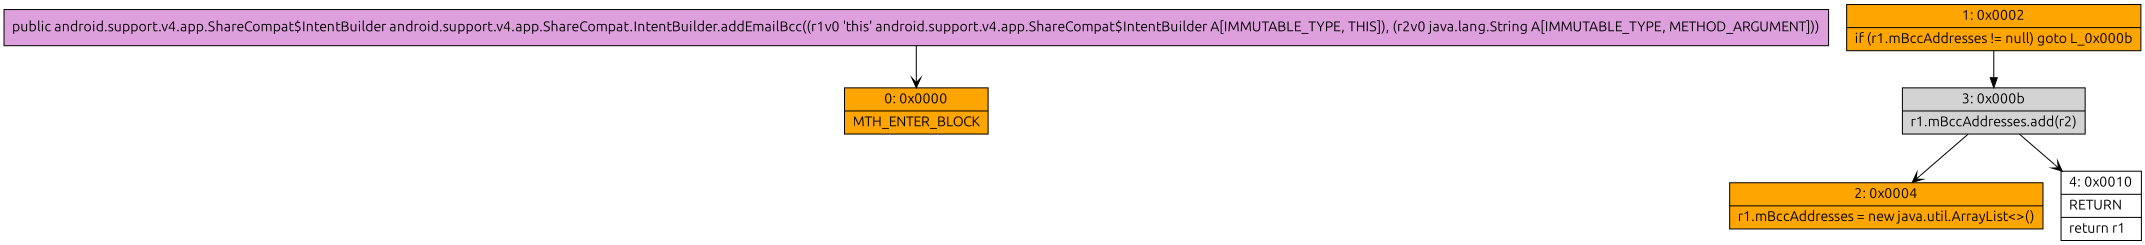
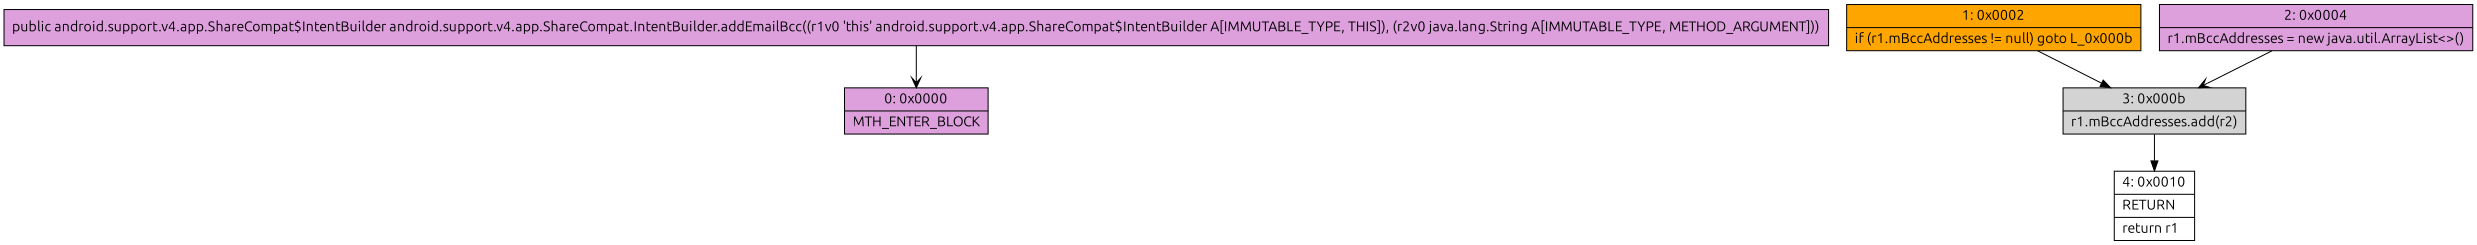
(916, 111) -> (916, 111)
(2037, 149) -> (2154, 148)
(1944, 155) -> (2240, 67)
(1886, 206) -> (2316, 28)
